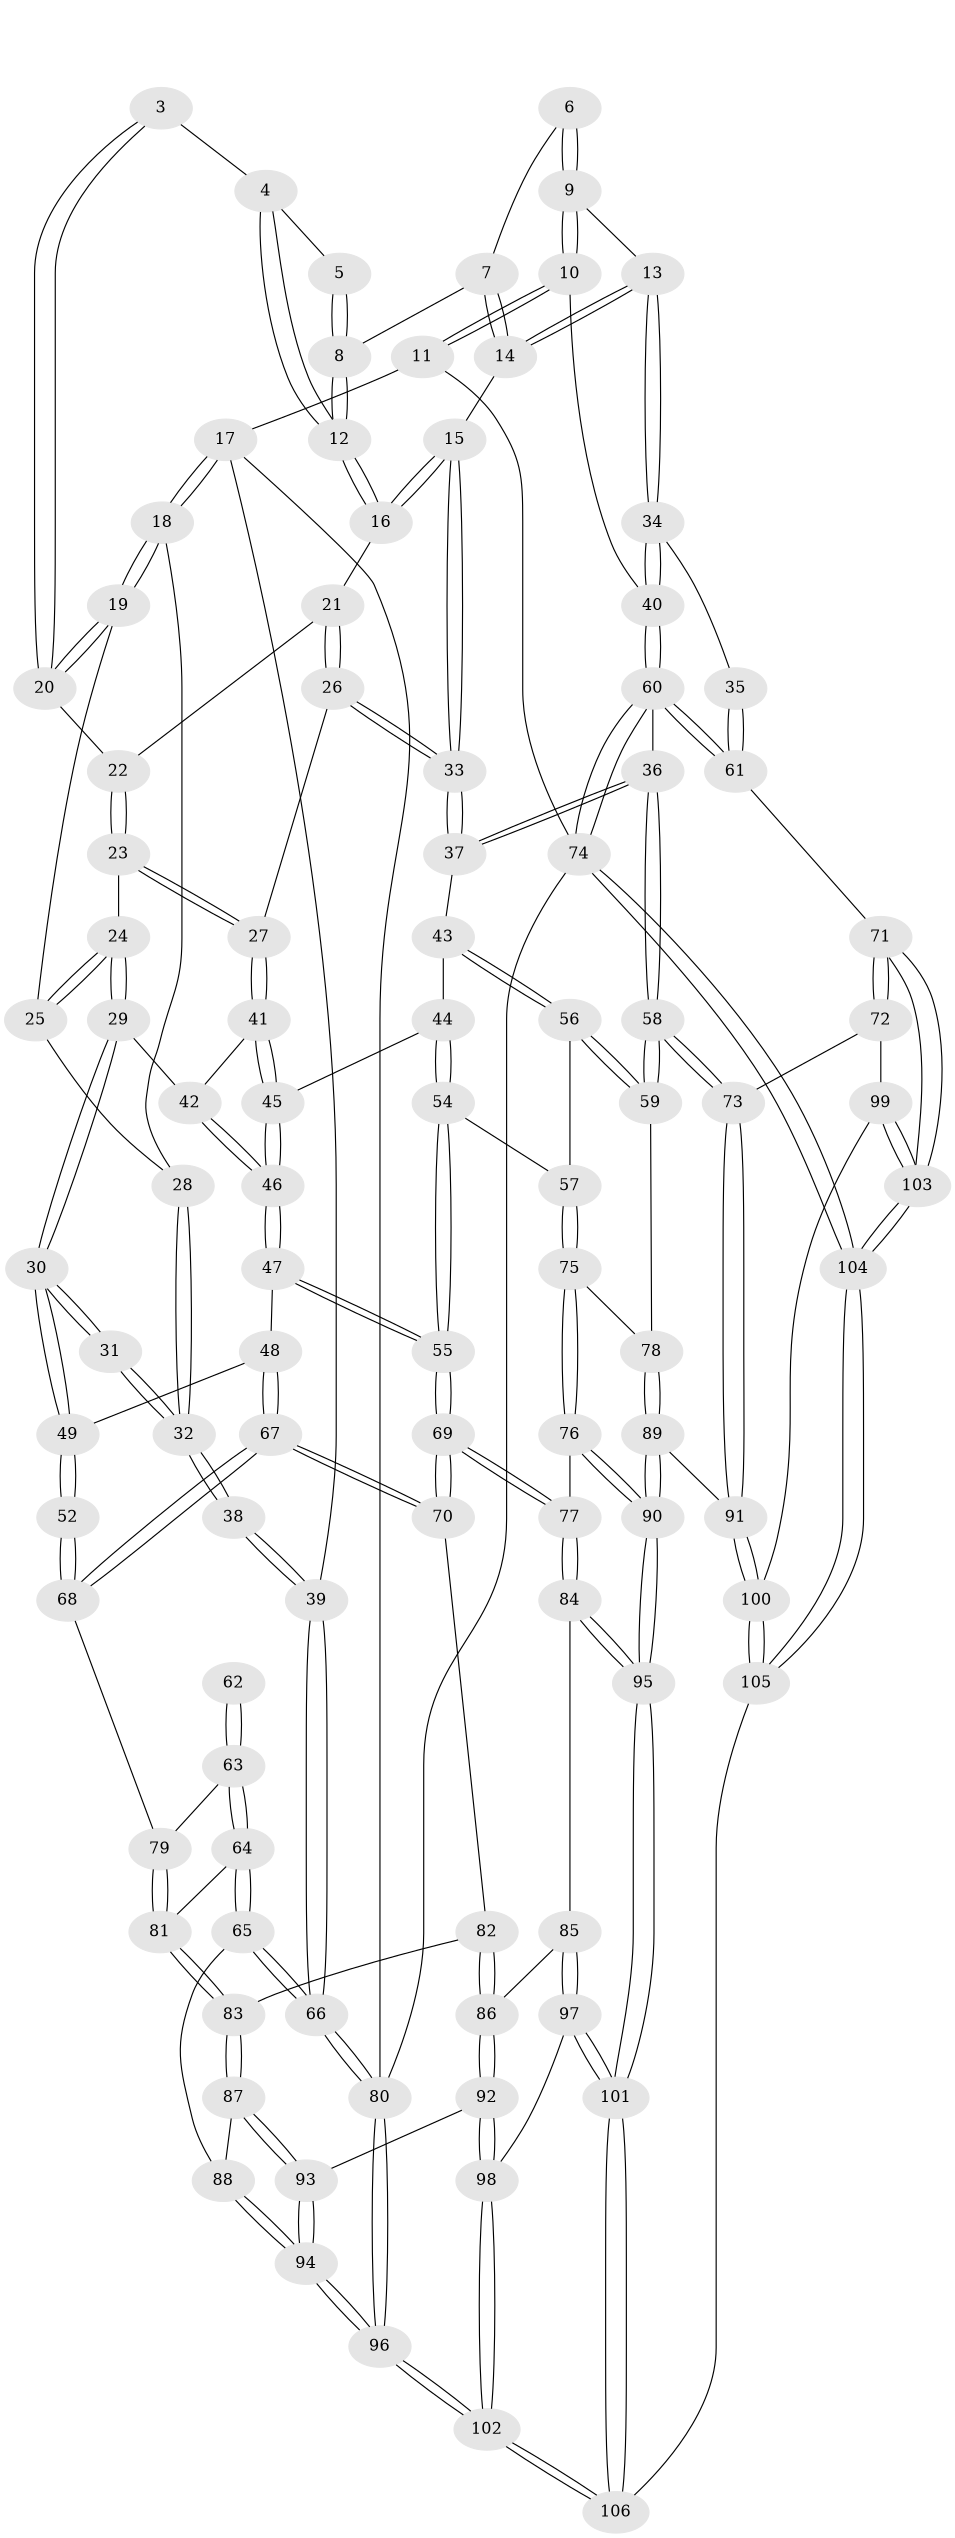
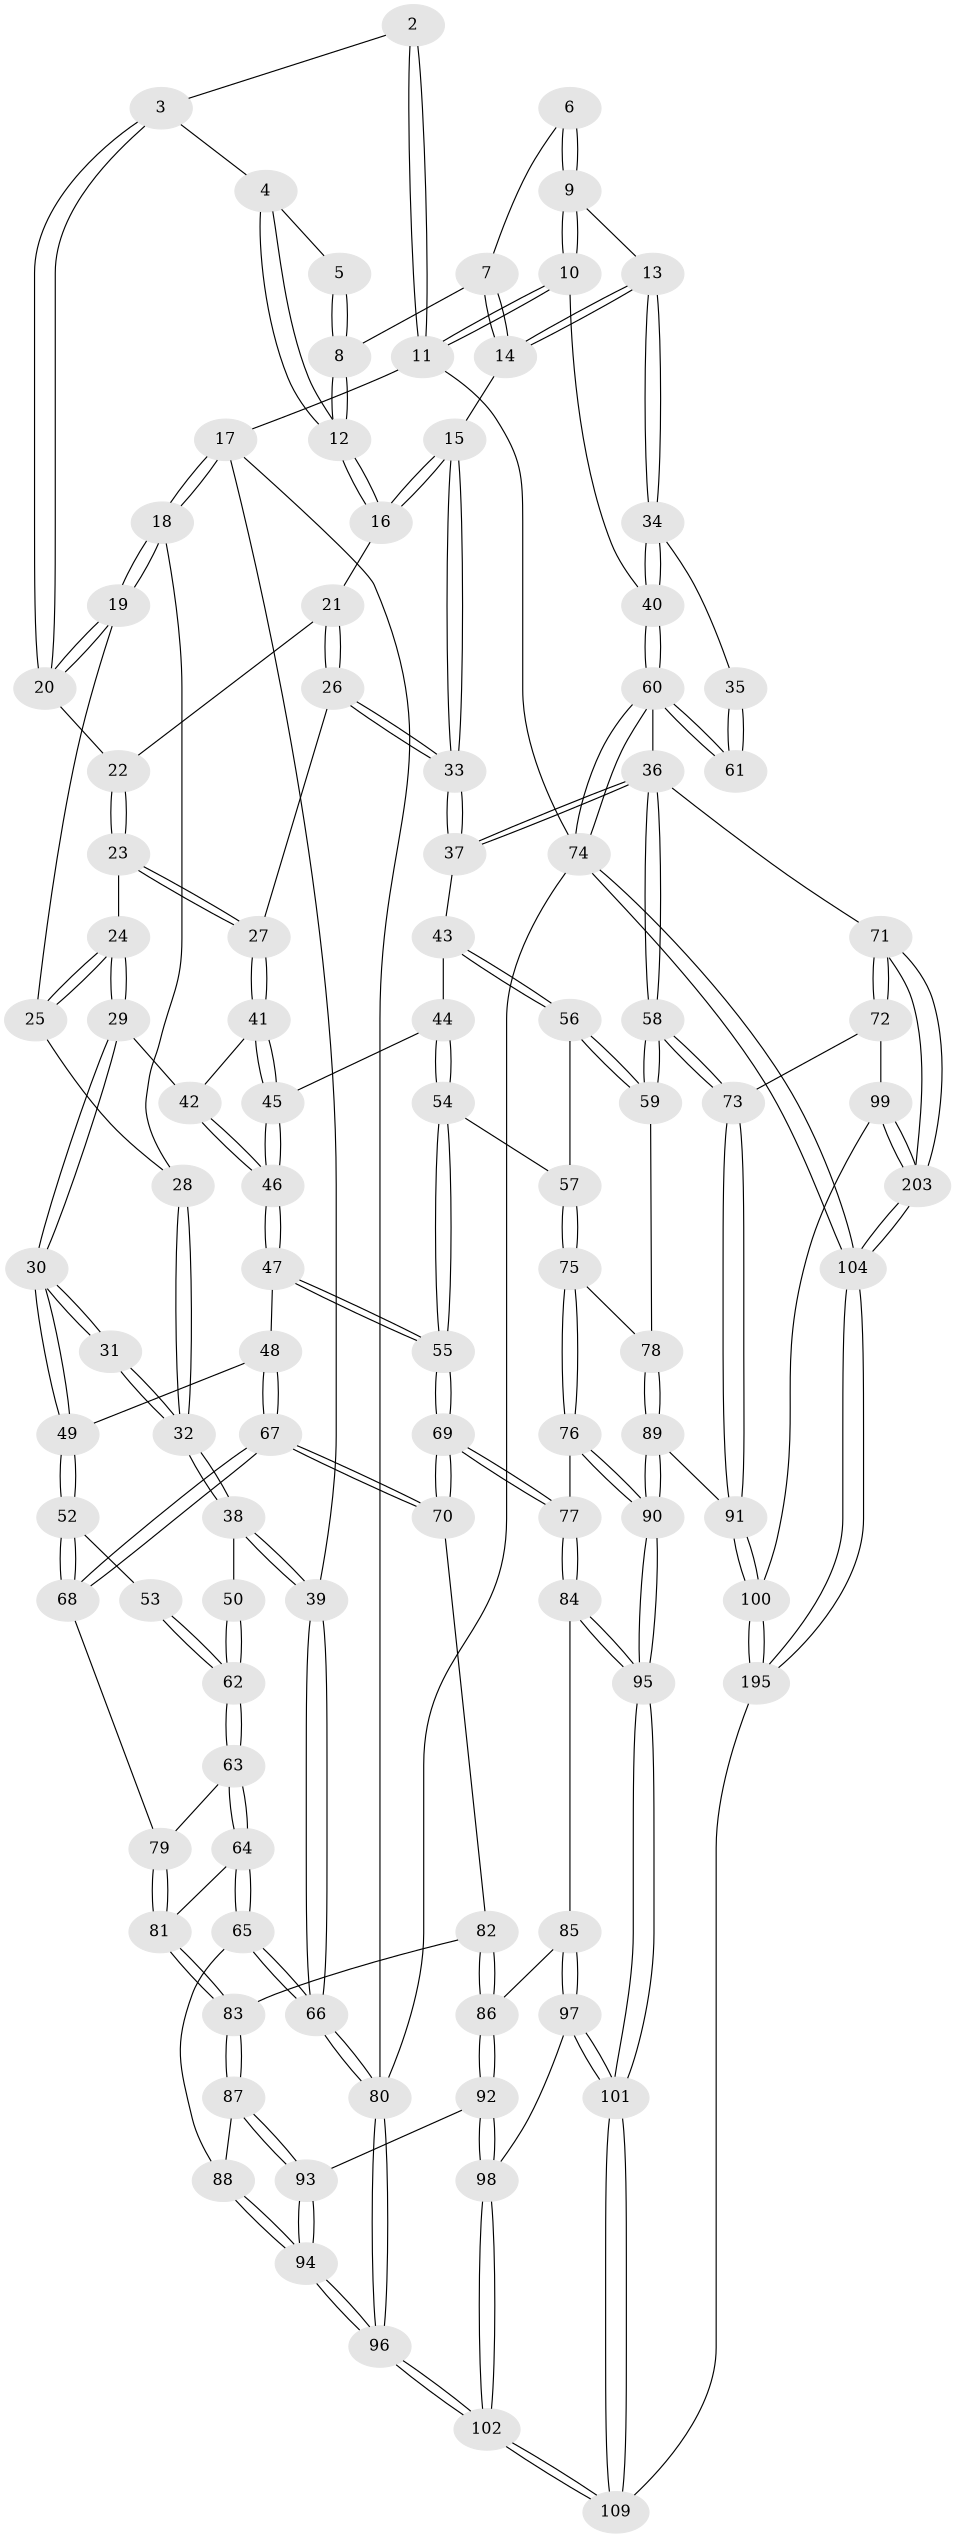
none -> (413, 25)
(808, 854) -> (764, 858)
(918, 1186) -> (918, 1186)
none -> (151, 1600)
none -> (234, 1600)
(756, 1683) -> (756, 1683)
(616, 2512) -> (616, 2512)
